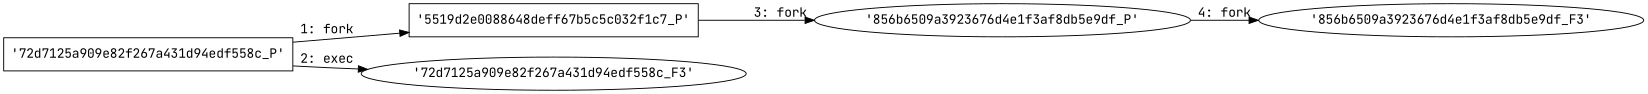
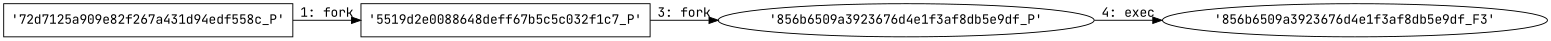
(1224, 13) -> (1128, 13)
(554, 74) -> none
